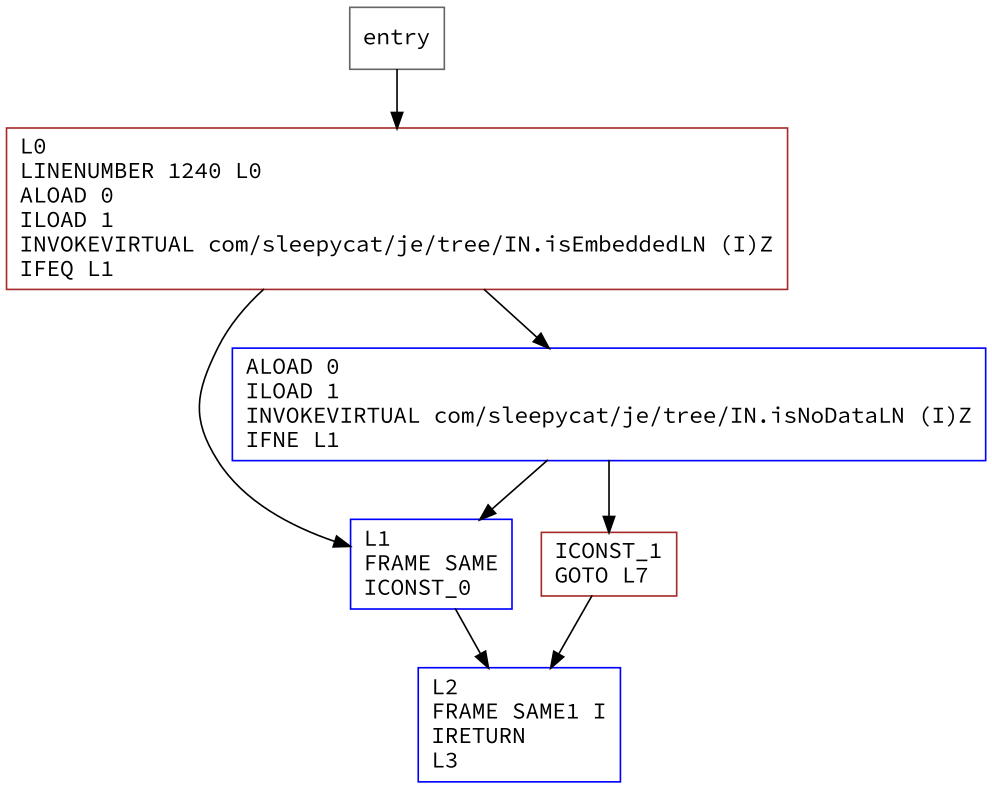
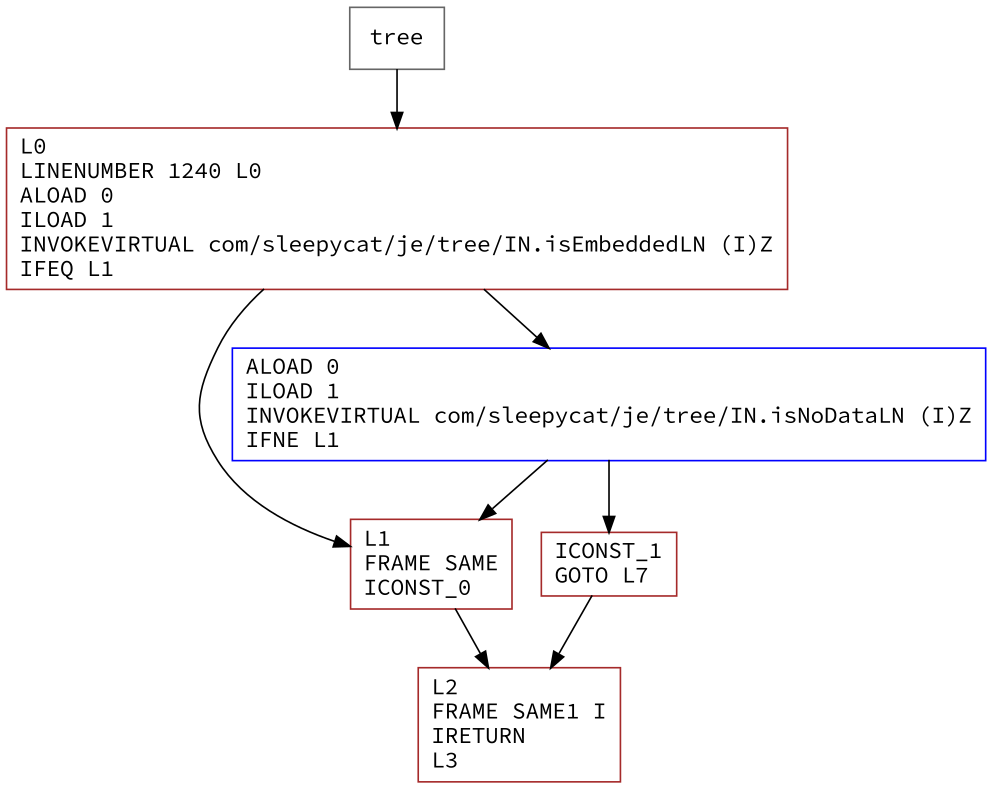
(397, 38) -> (397, 38)
(431, 564) -> (431, 564)
(519, 725) -> (519, 725)
